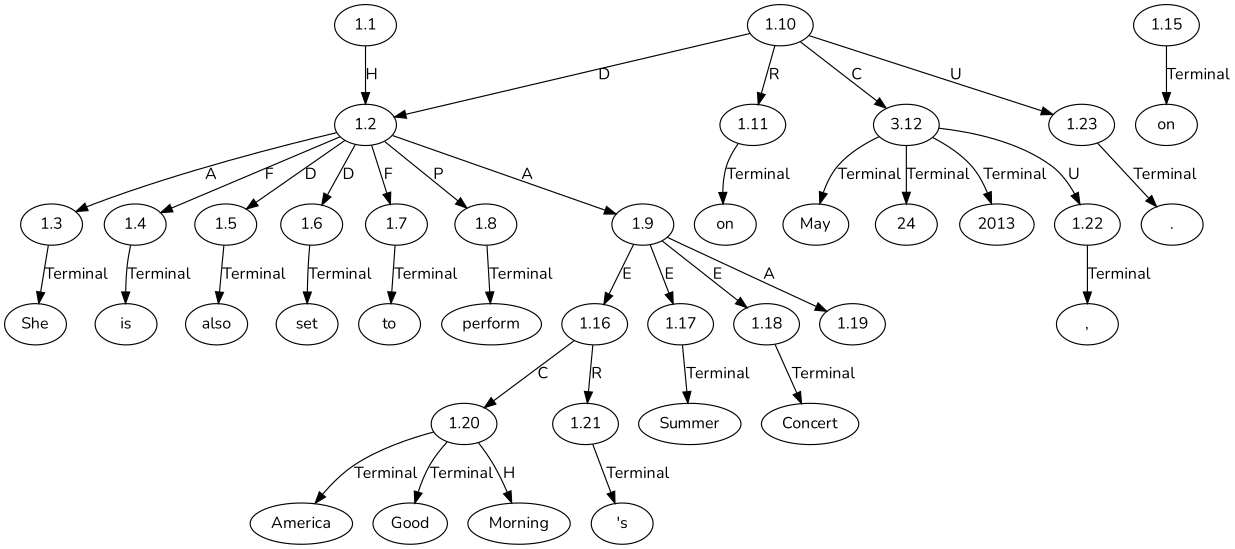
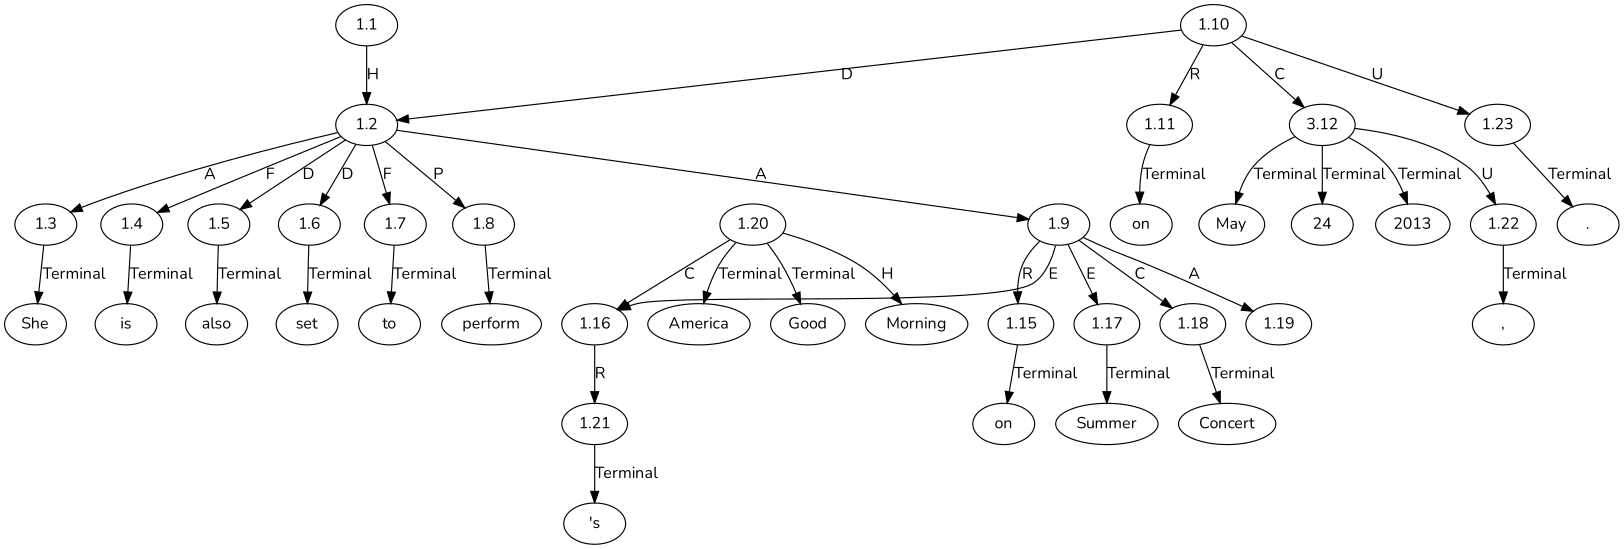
none -> (1023, 264)
(718, 274) -> (1140, 274)
(534, 371) -> (679, 271)
